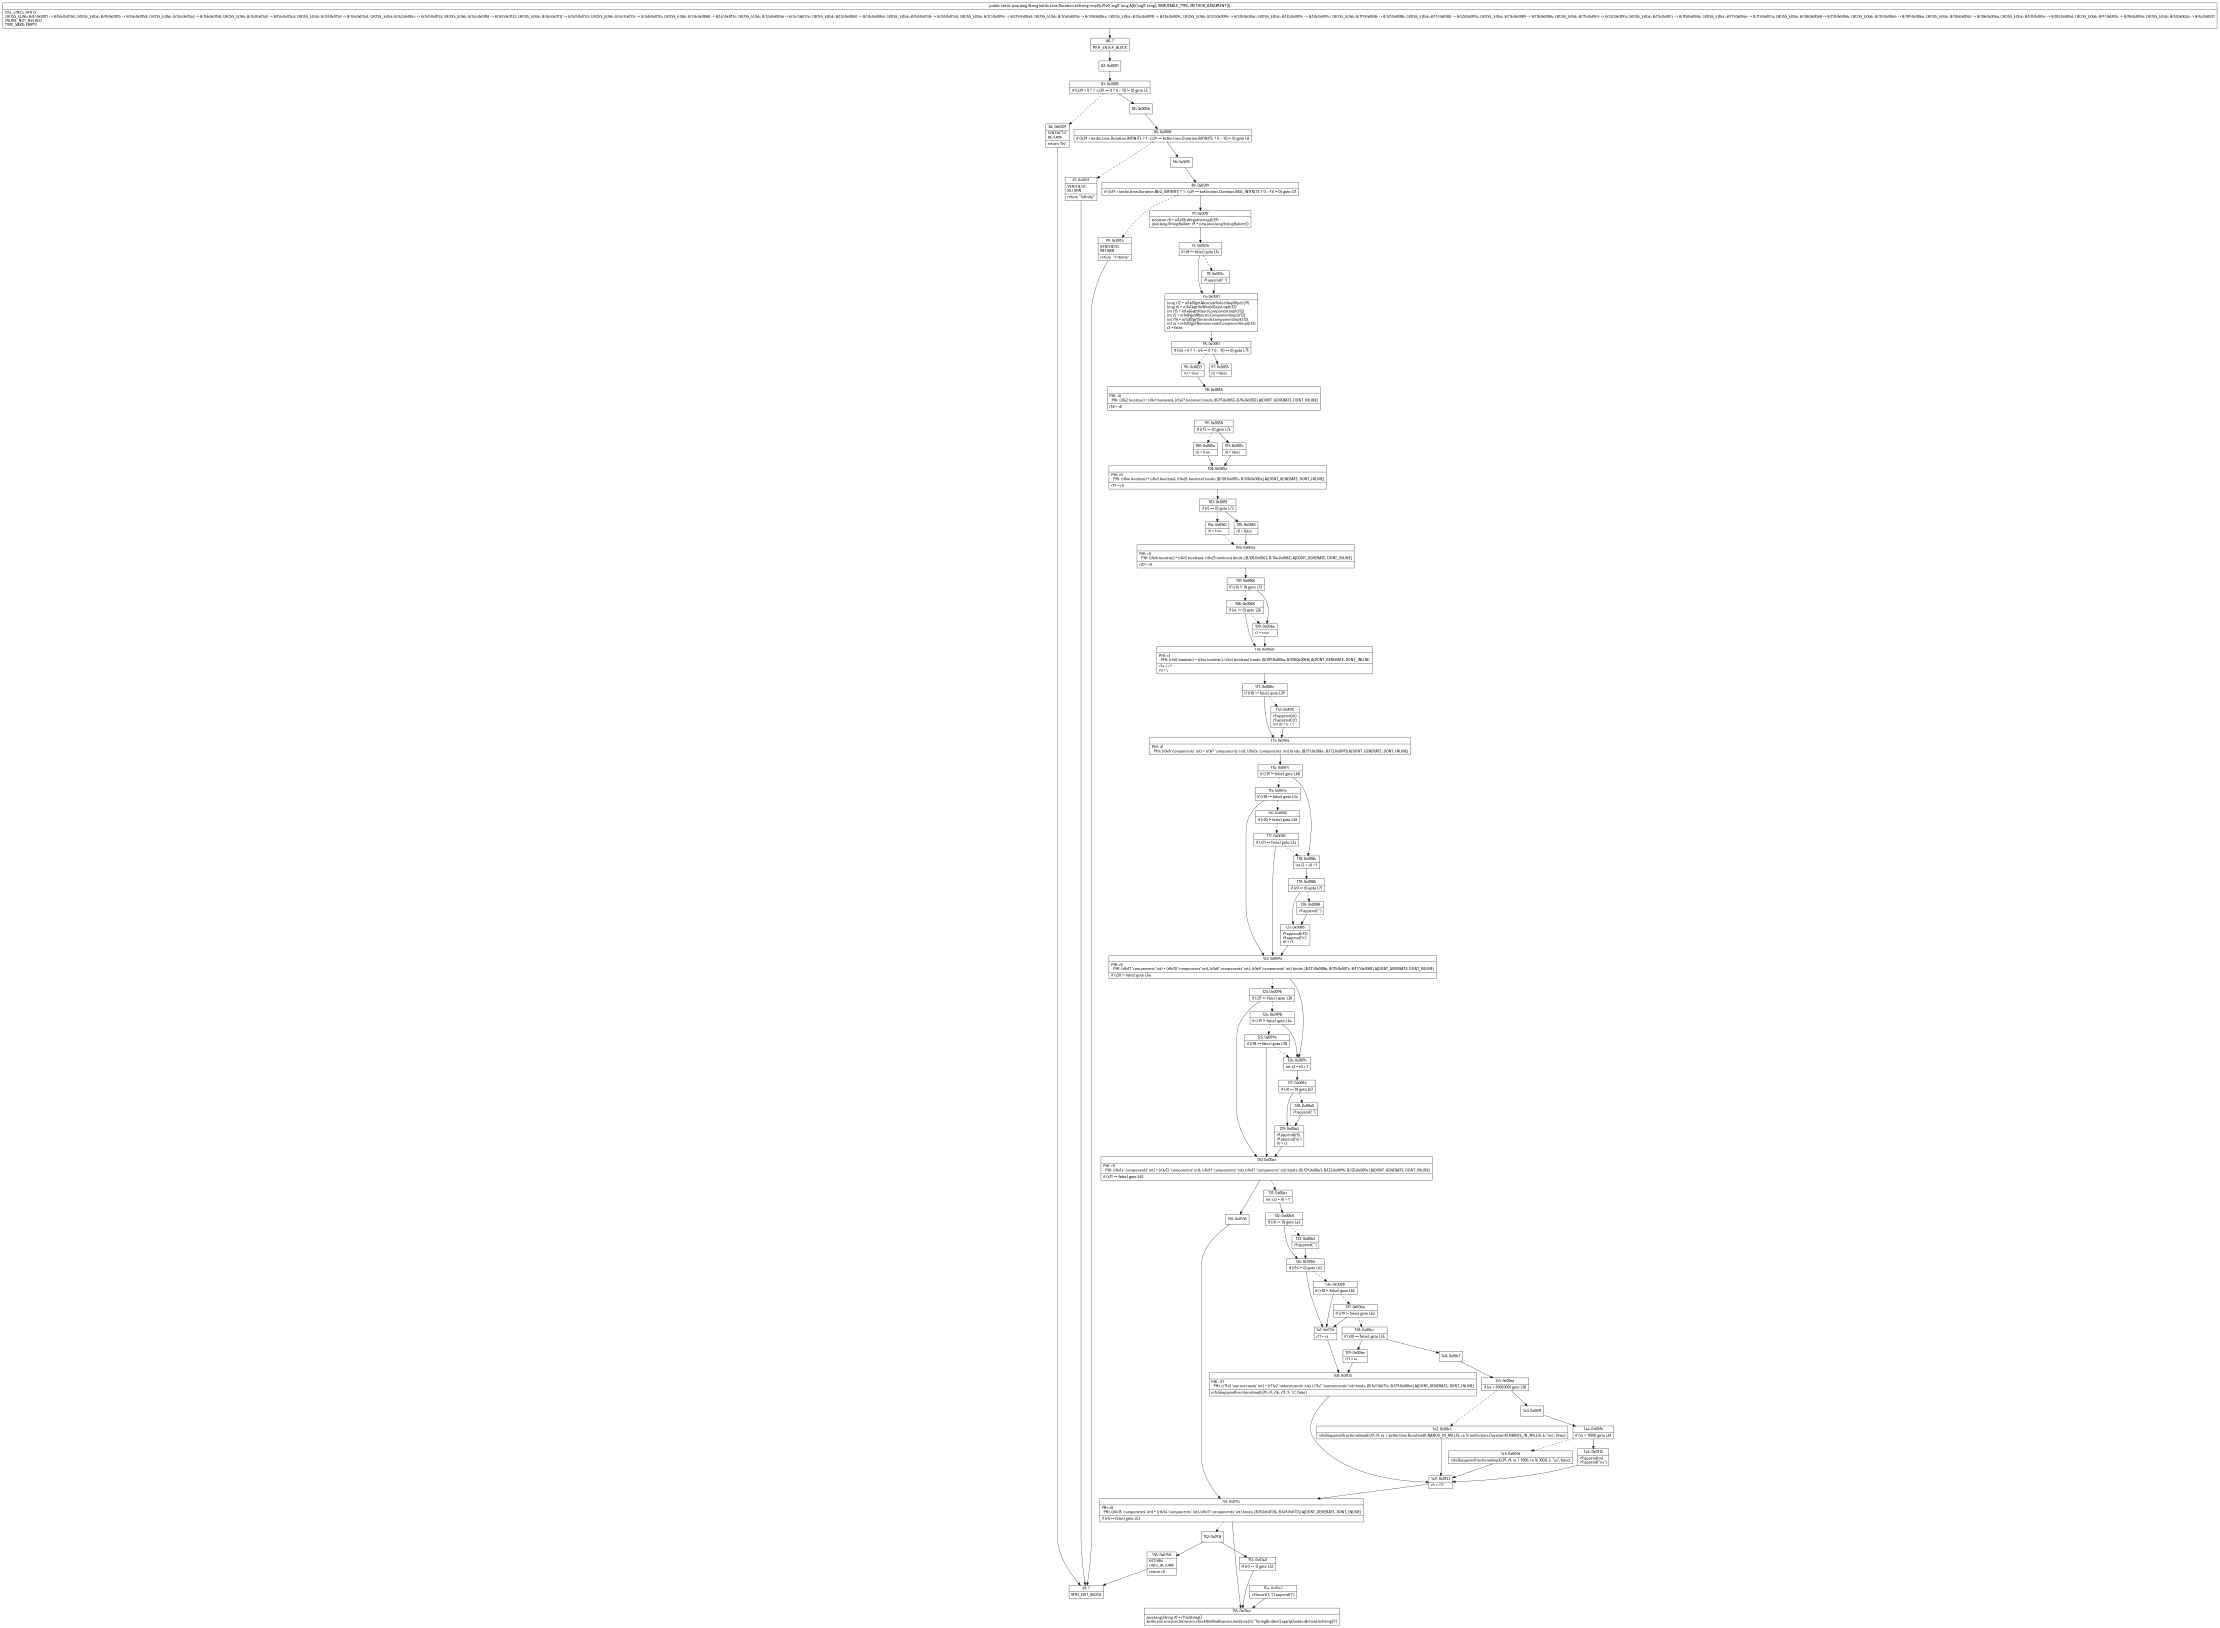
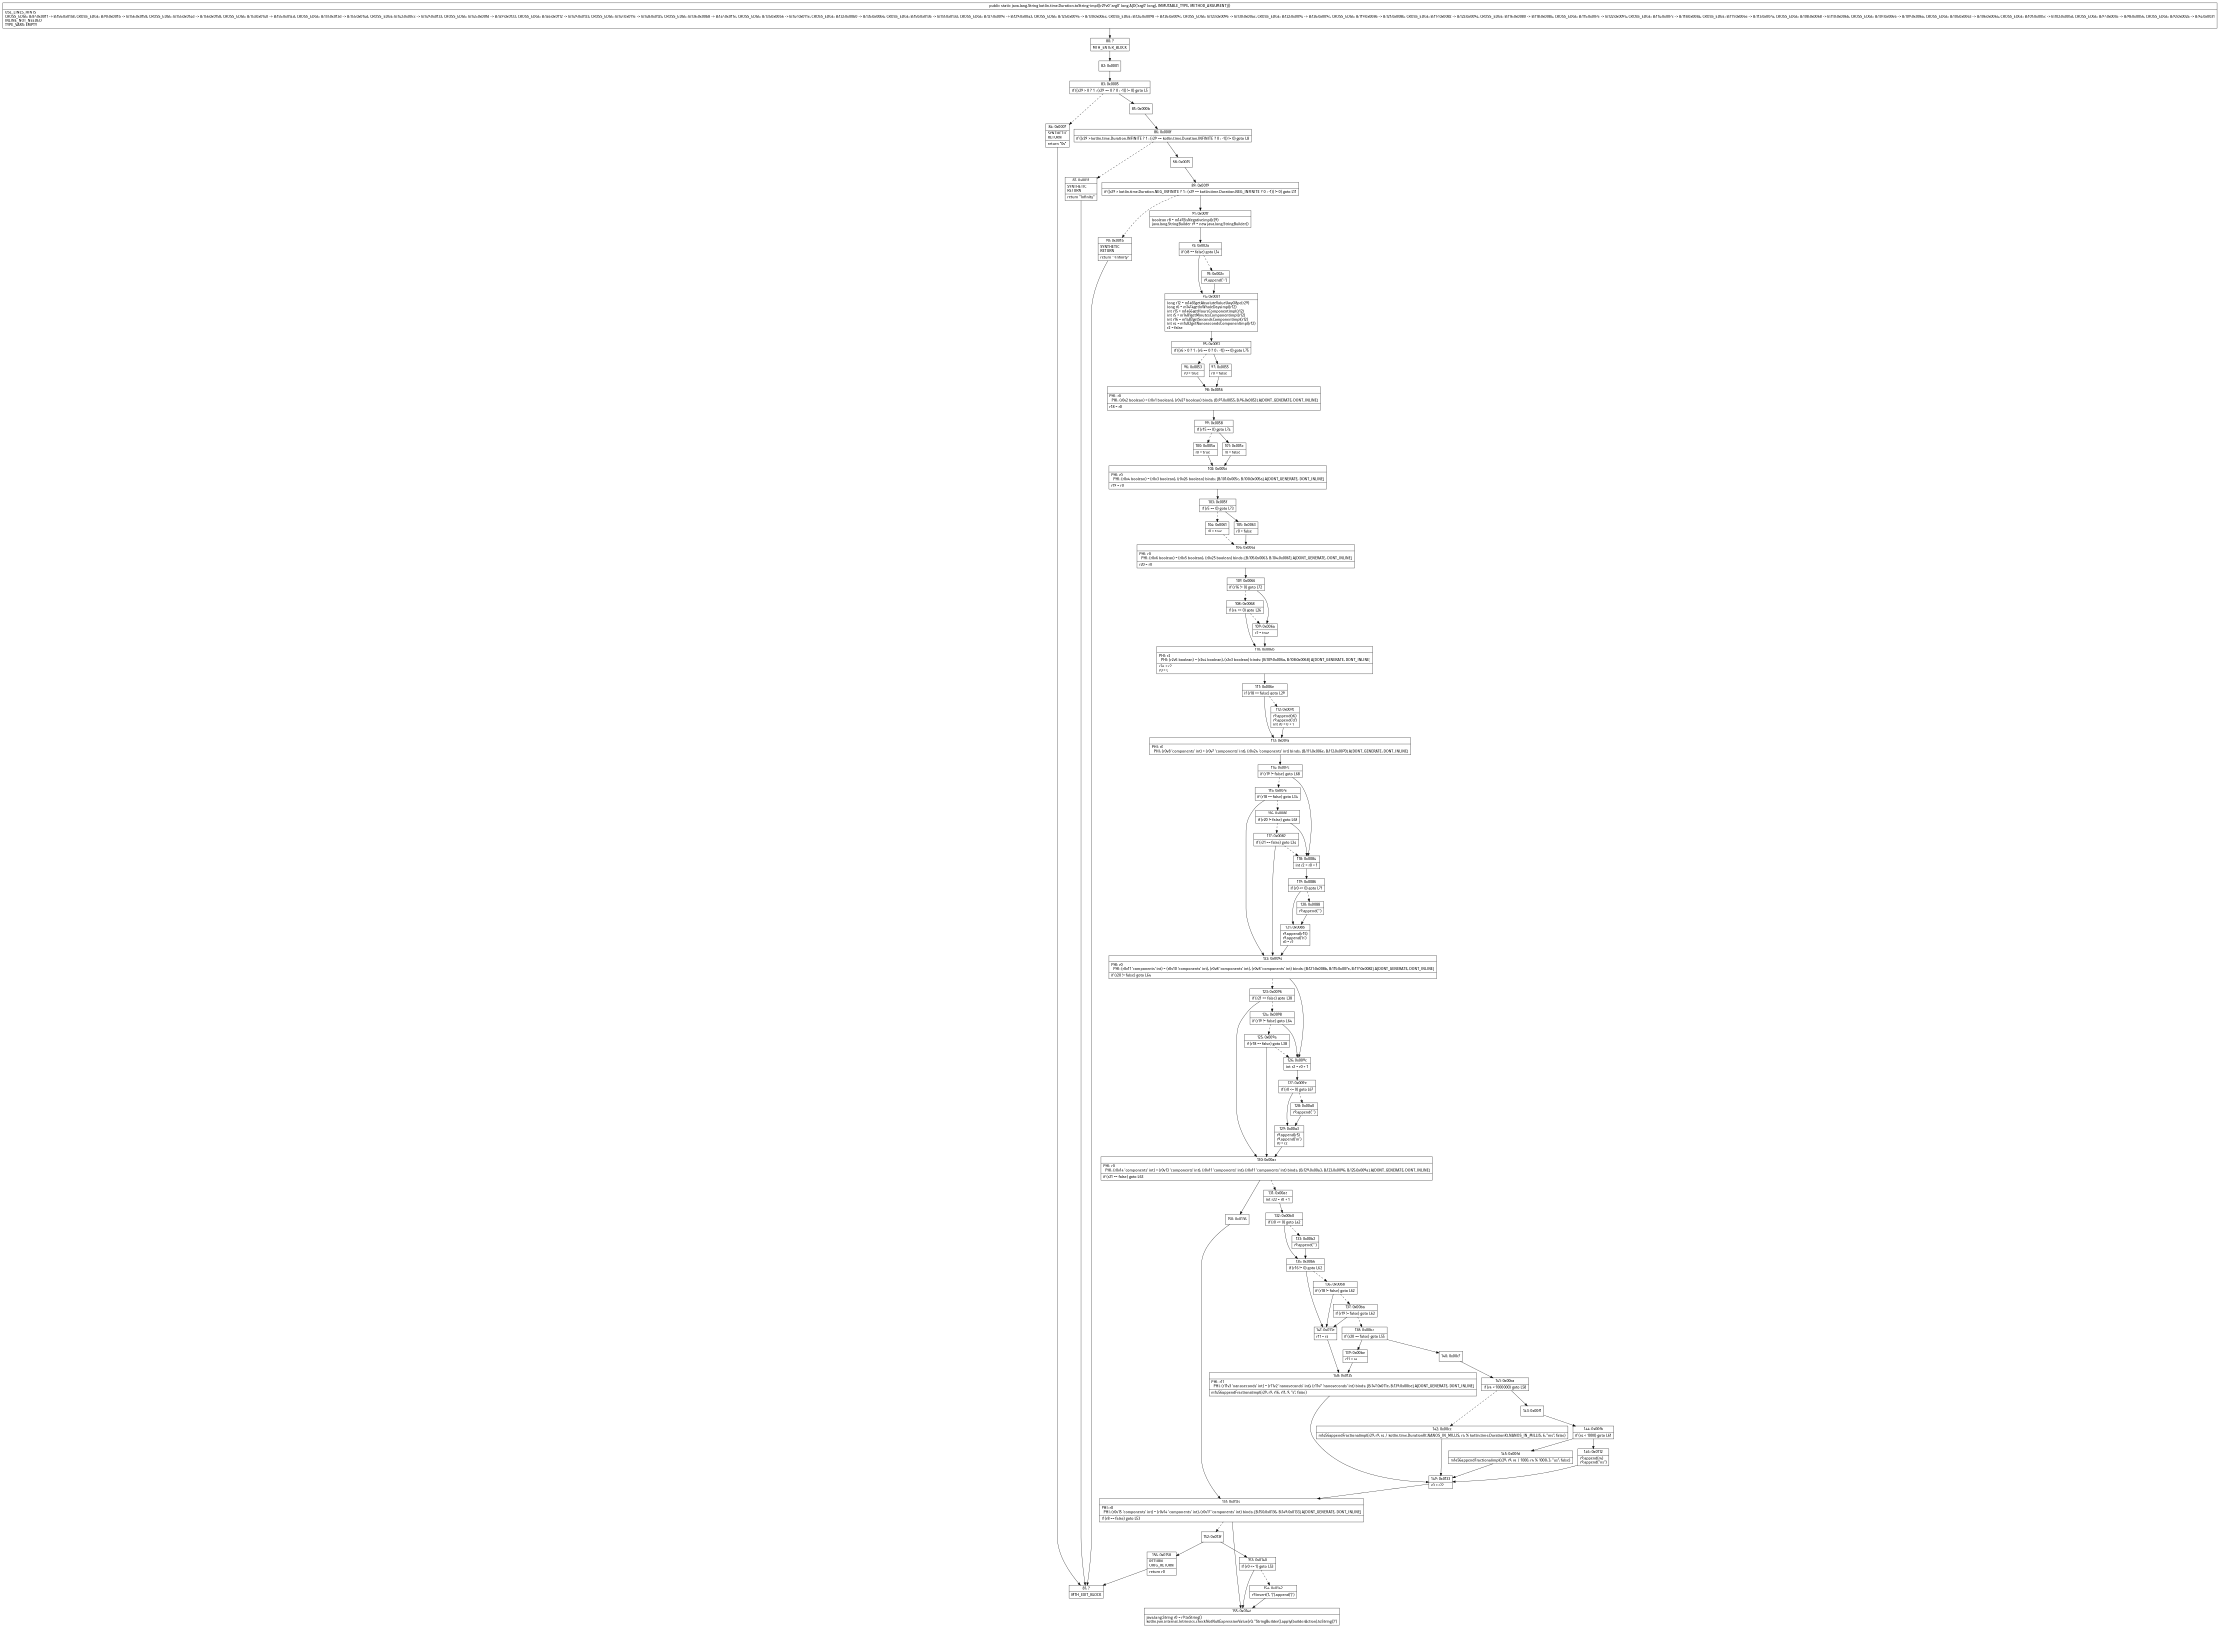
none -> (1218, 381)
none -> (1214, 414)
none -> (1303, 836)
(1553, 1444) -> (1553, 1444)
none -> (1265, 1576)
